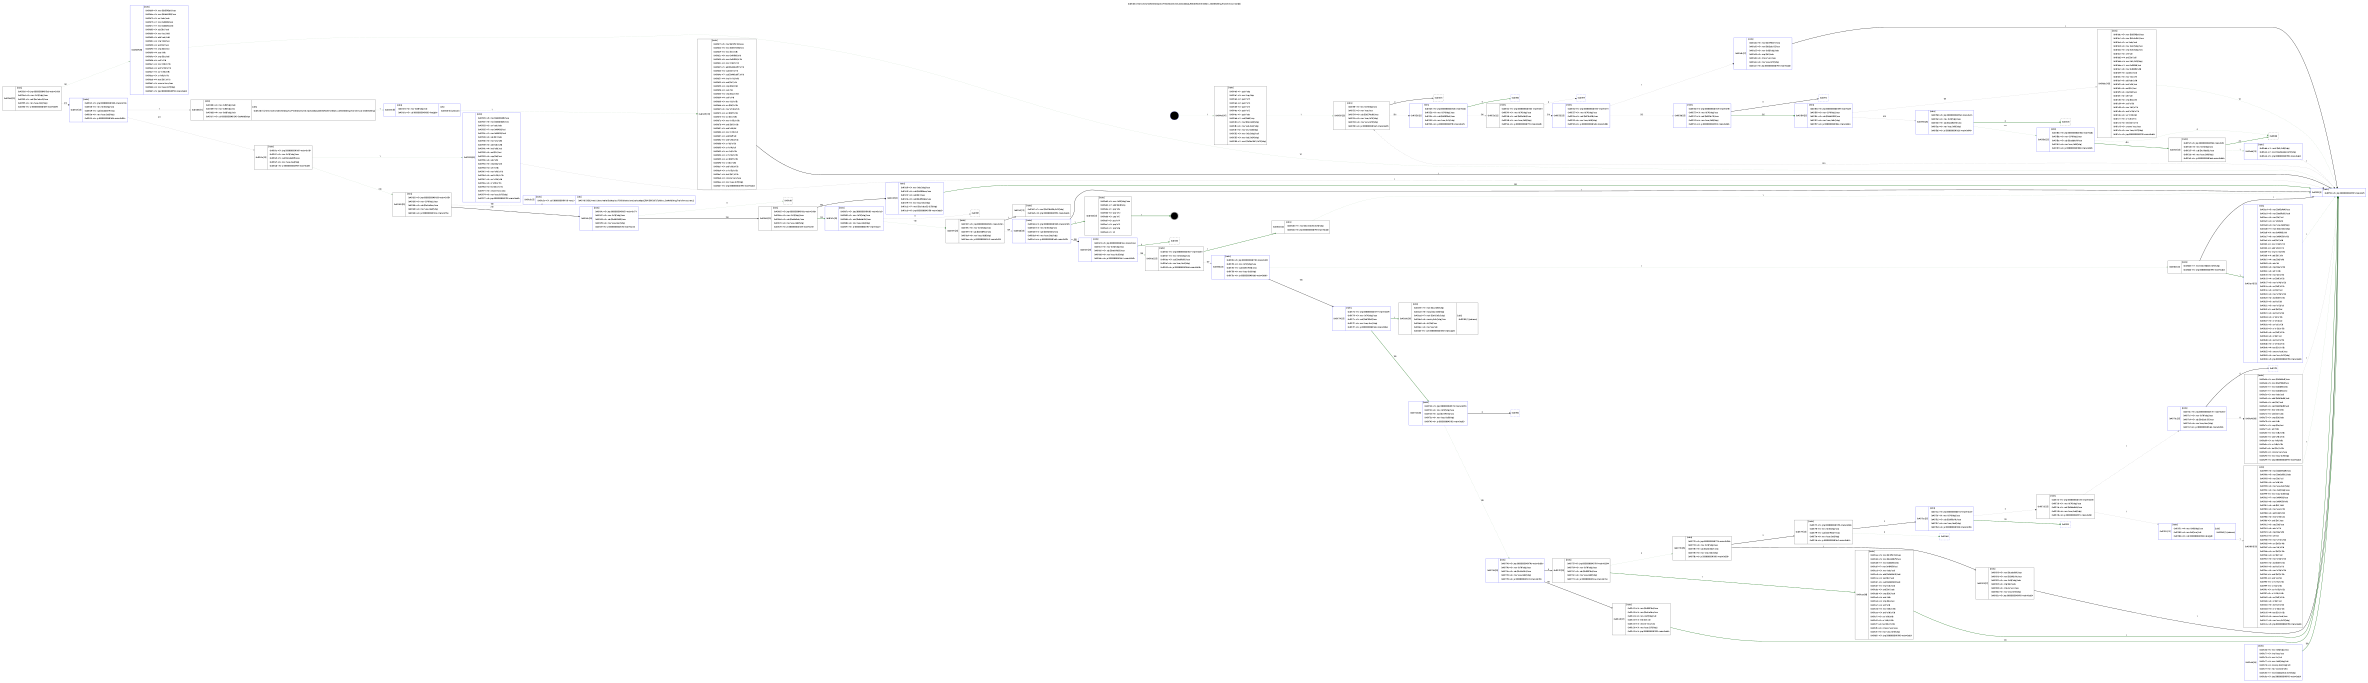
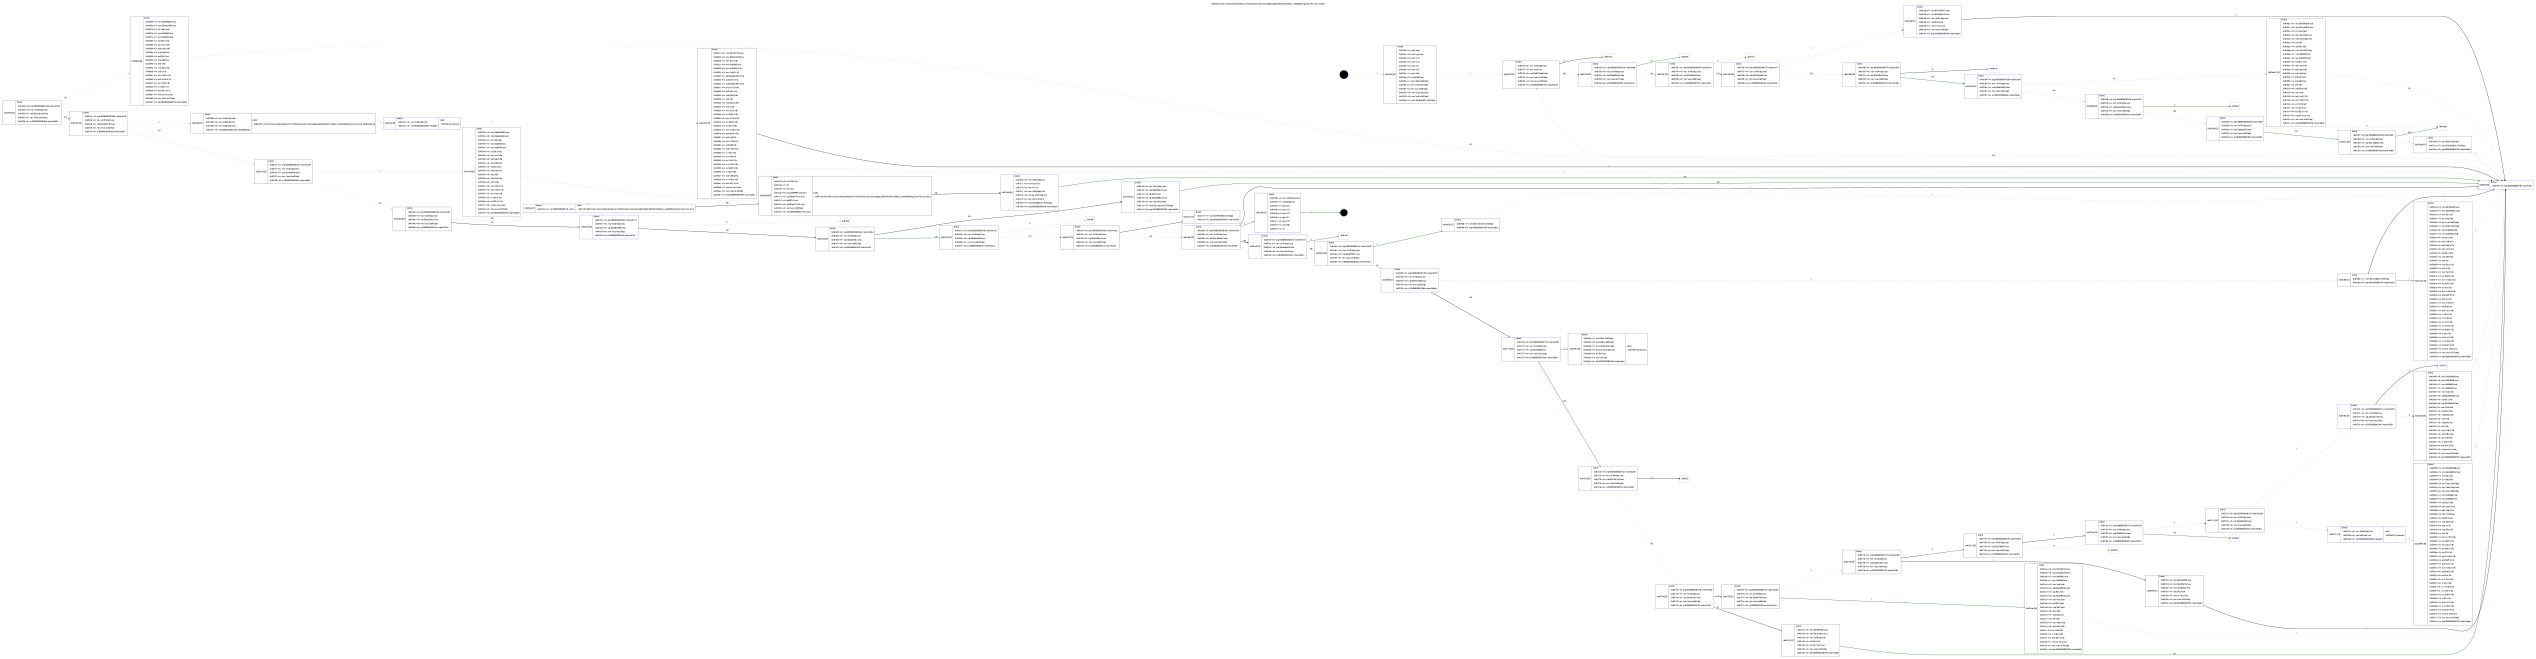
none -> (845, 196)
(2312, 614) -> (2479, 607)
